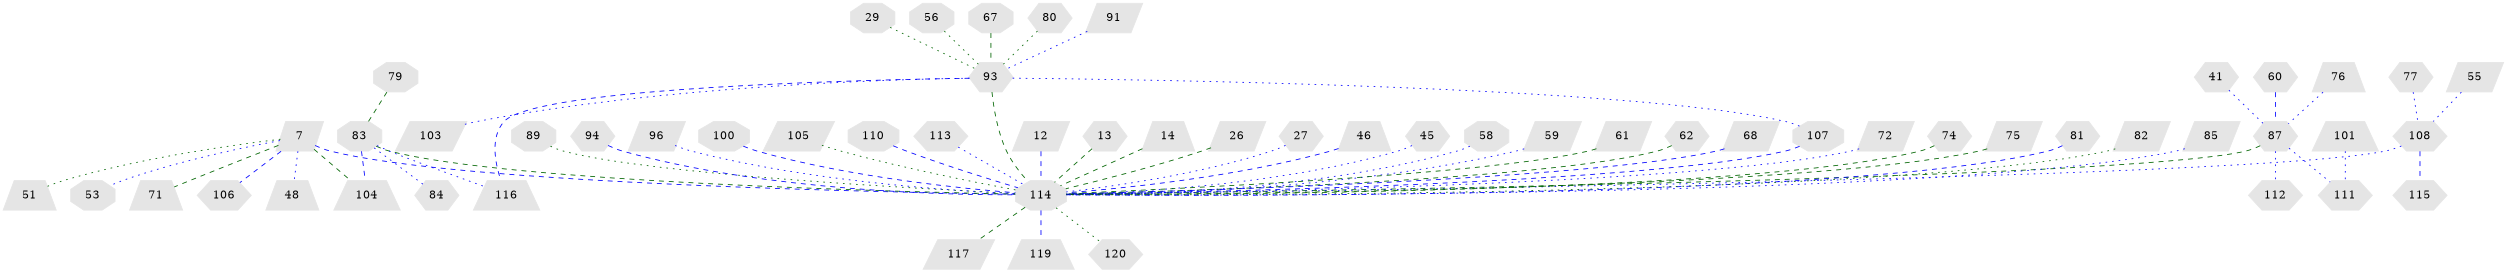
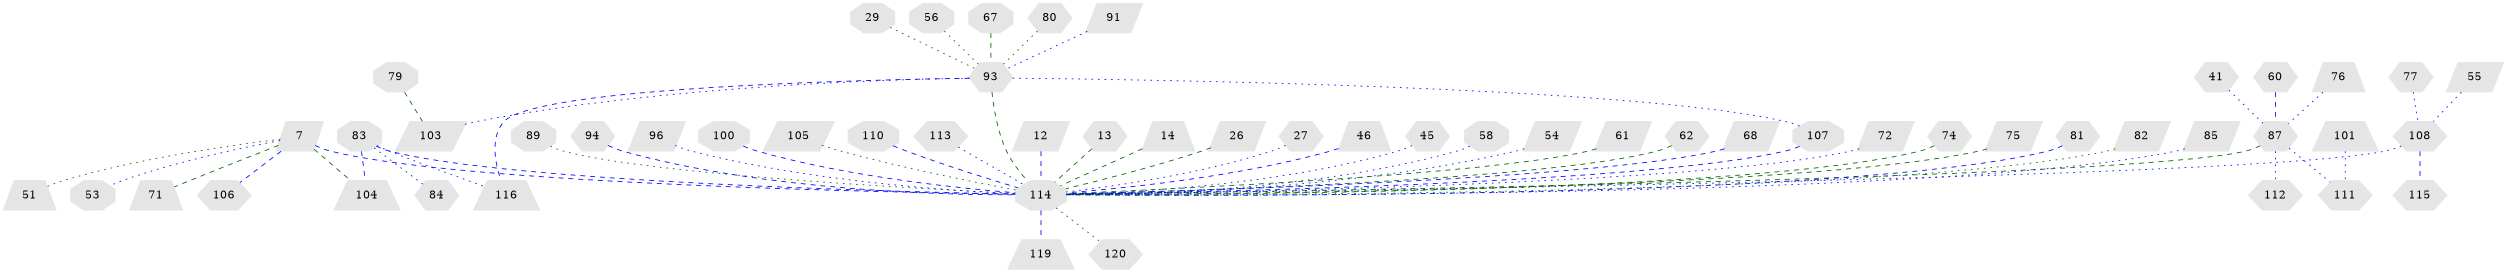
(378, 107) -> (413, 107)
(1552, 136) -> (1552, 136)
(694, 183) -> (694, 183)
(292, 195) -> none
(959, 254) -> none
